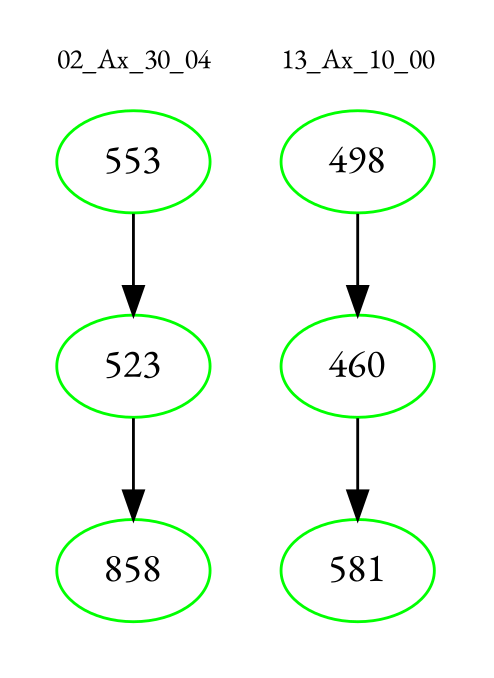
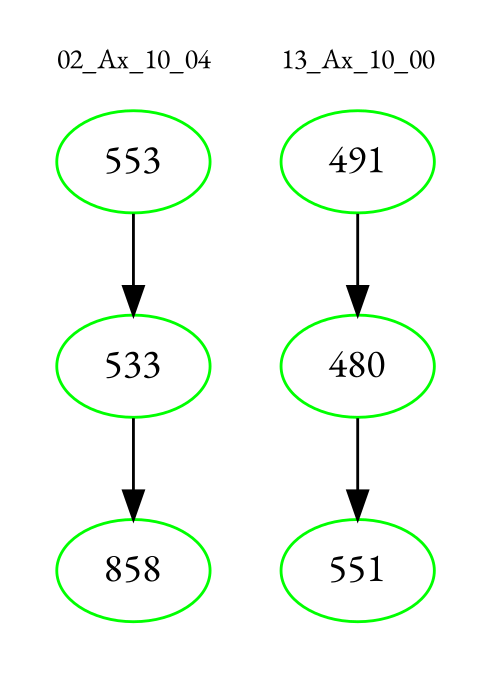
(135, 61) -> (135, 61)
(358, 162) -> (358, 162)
(133, 366) -> (133, 366)
(358, 366) -> (358, 366)
(358, 571) -> (358, 571)
